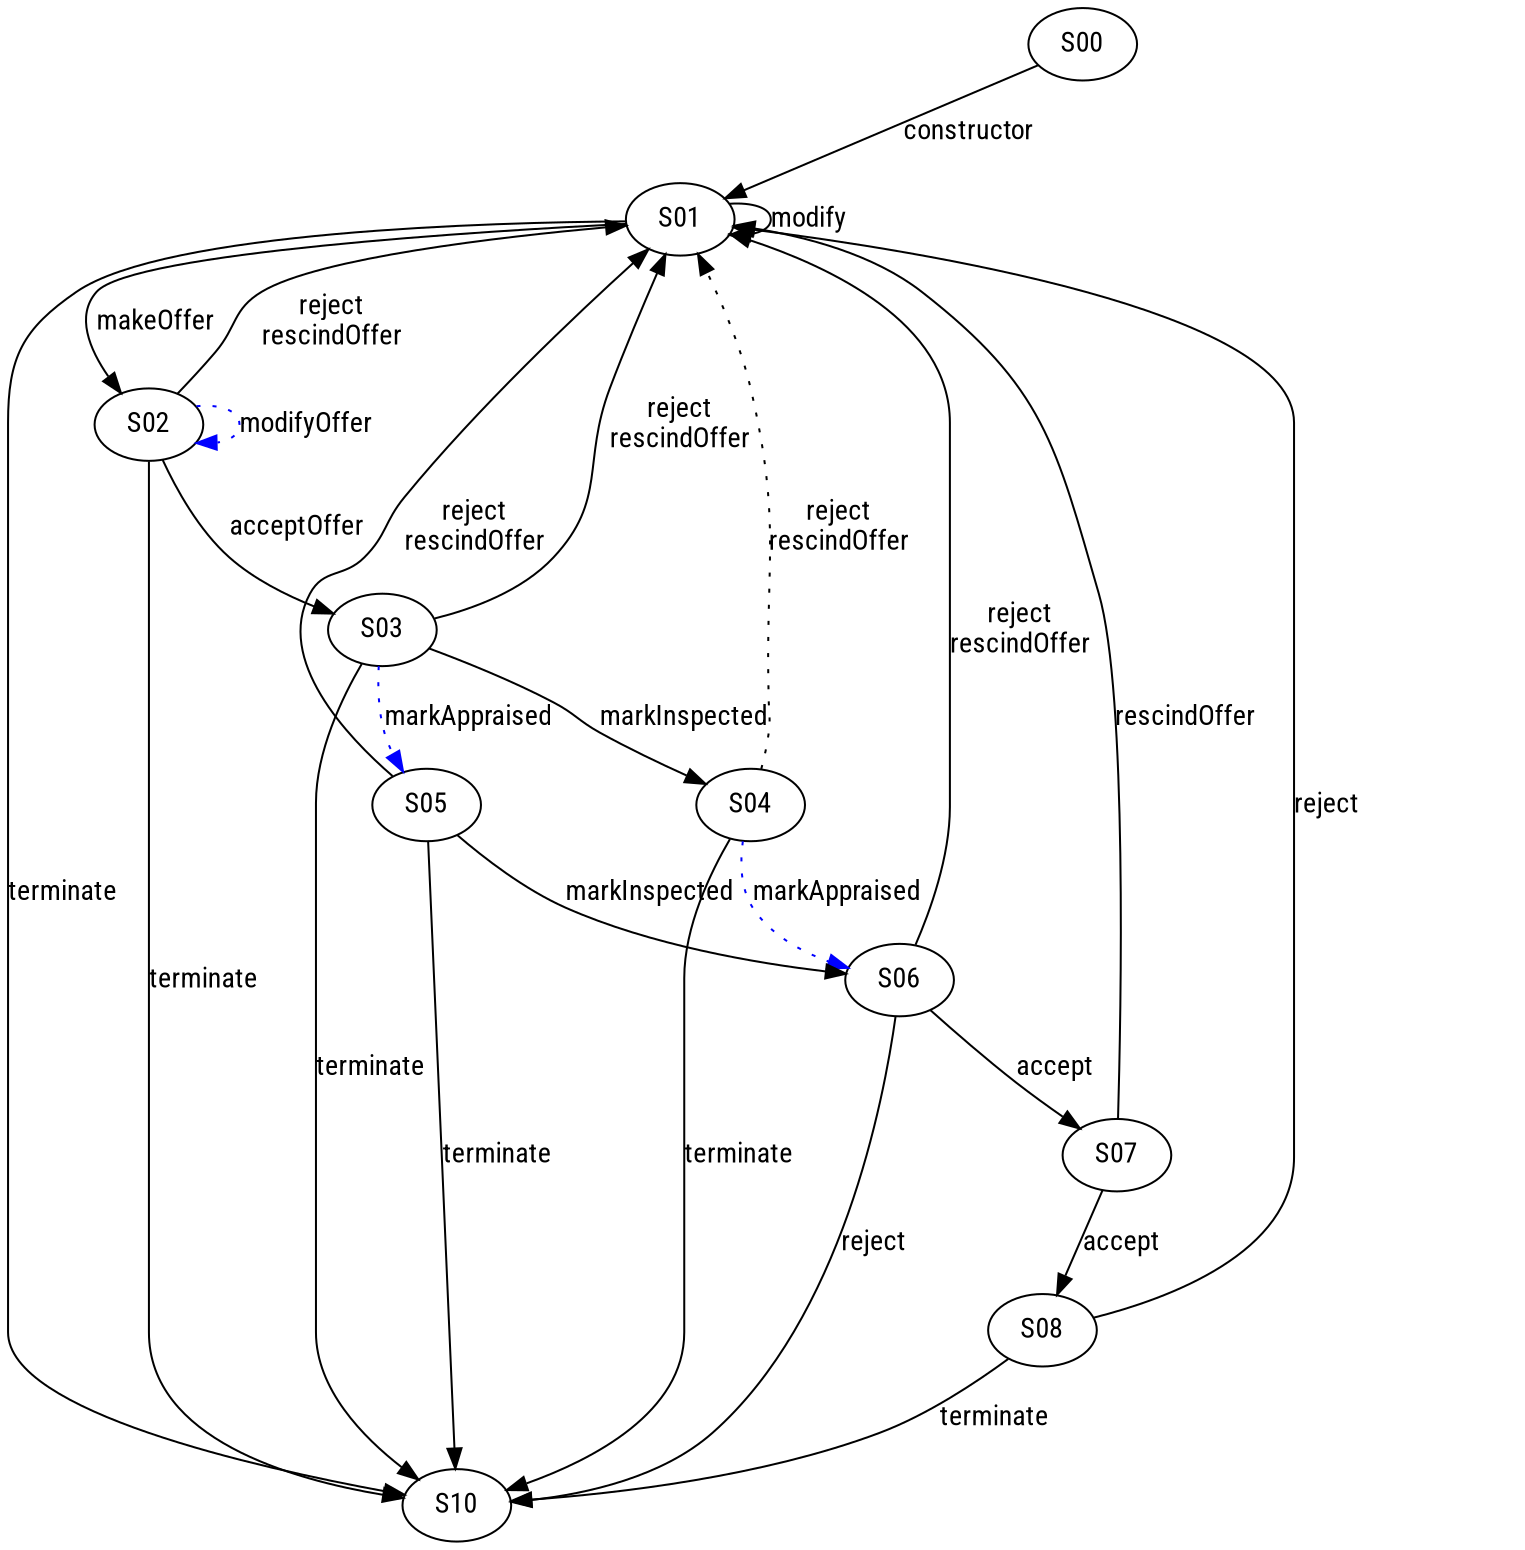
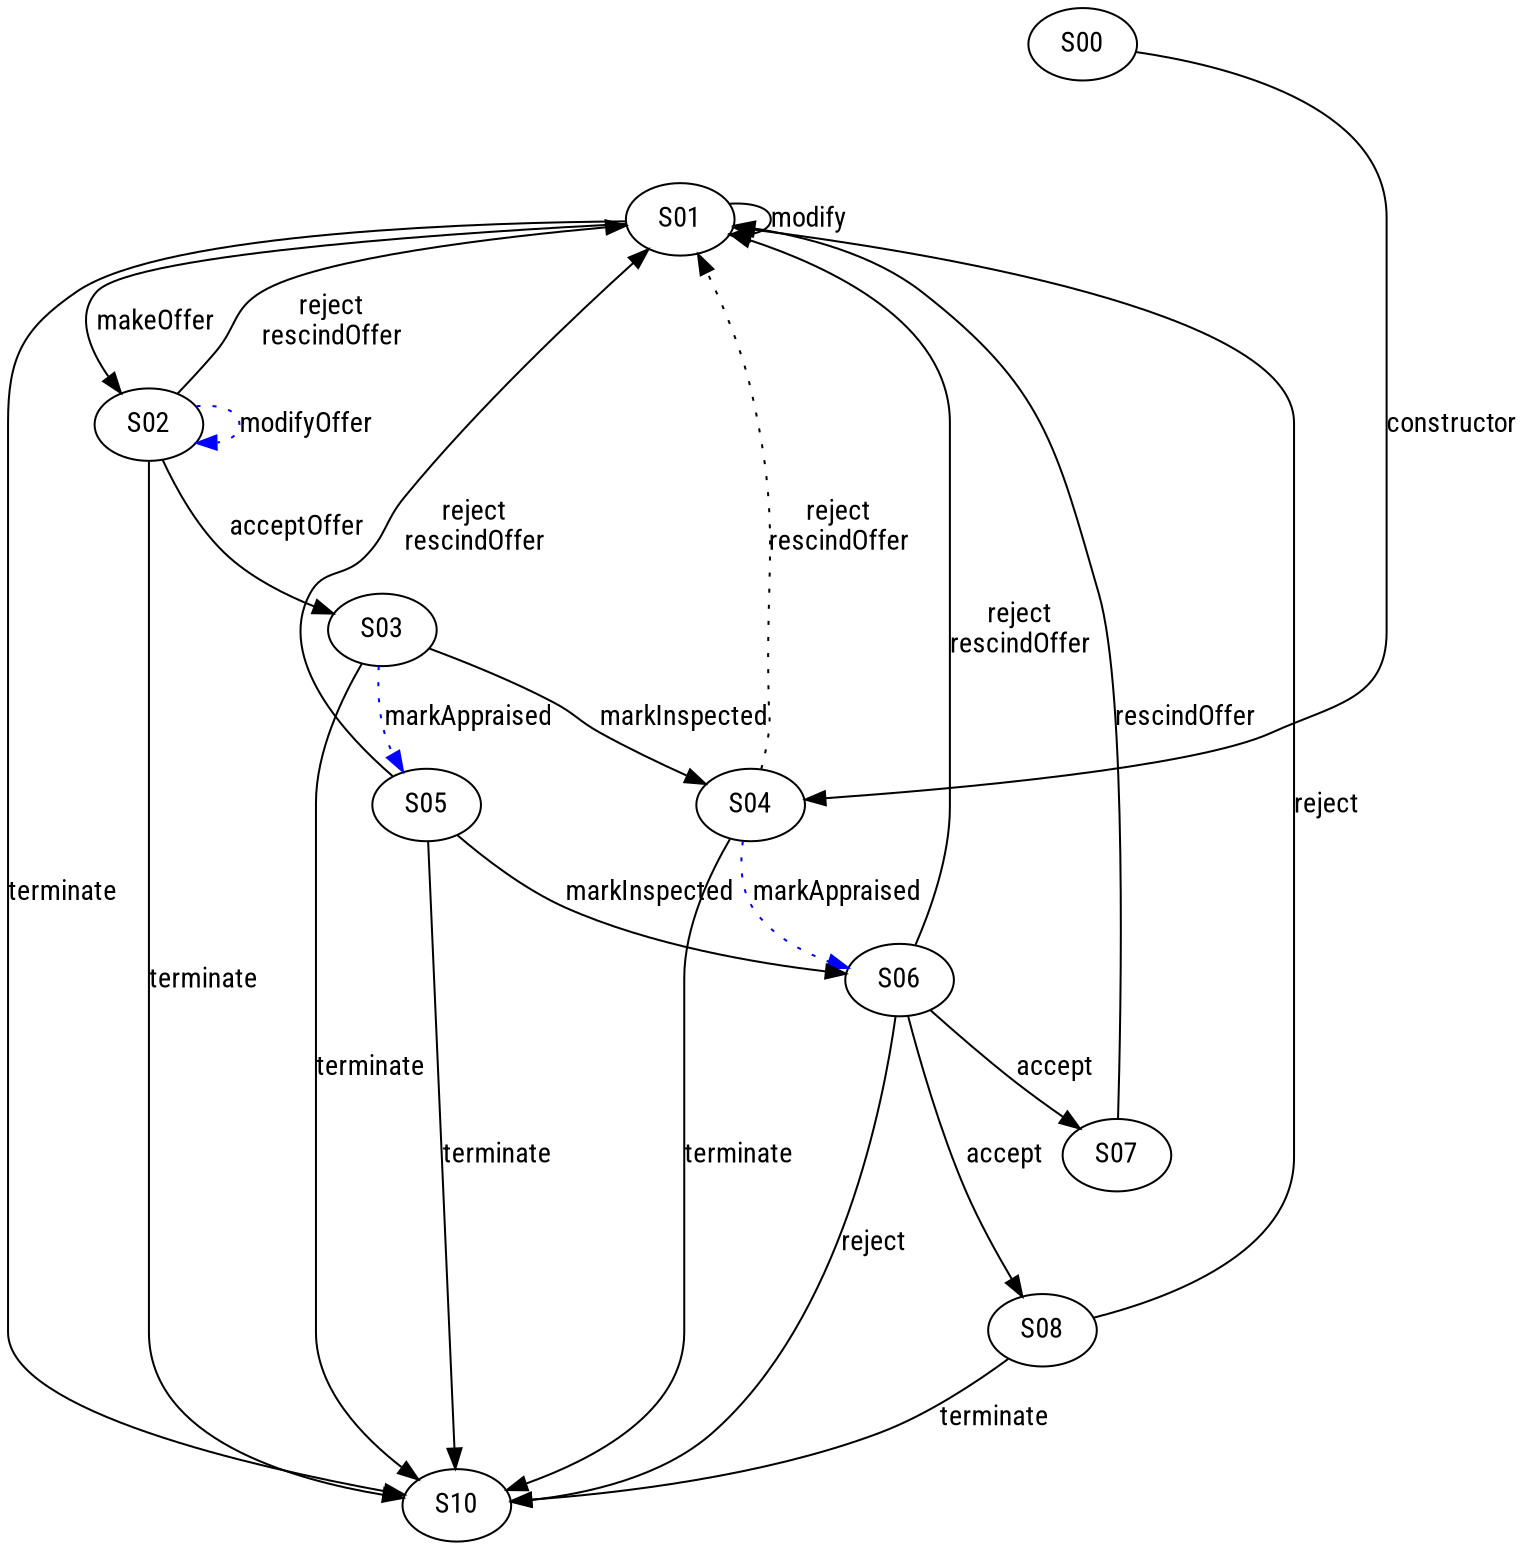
(891, 128) -> (1387, 571)
(591, 482) -> none
(1084, 1233) -> (950, 1152)
